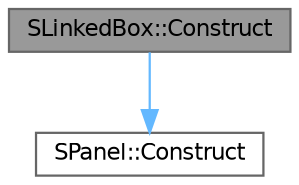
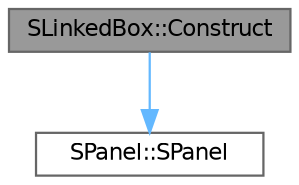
(150, 154) -> (150, 154)
